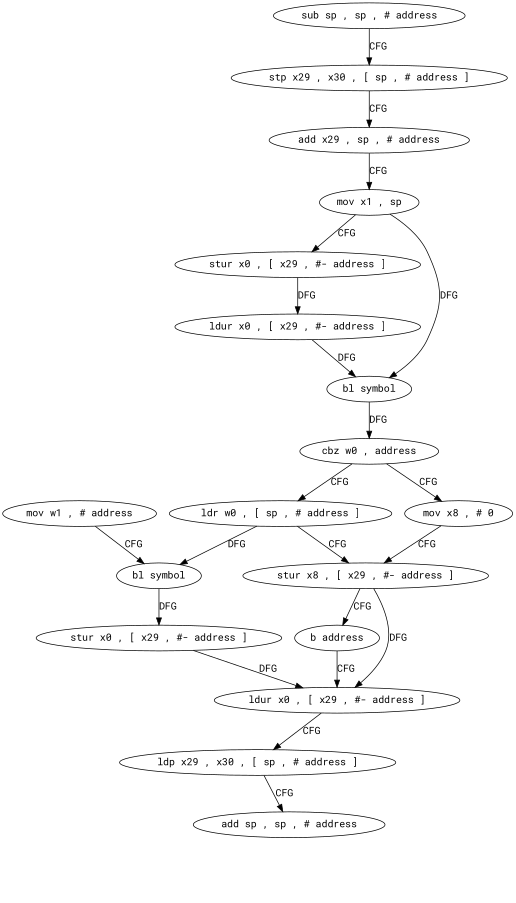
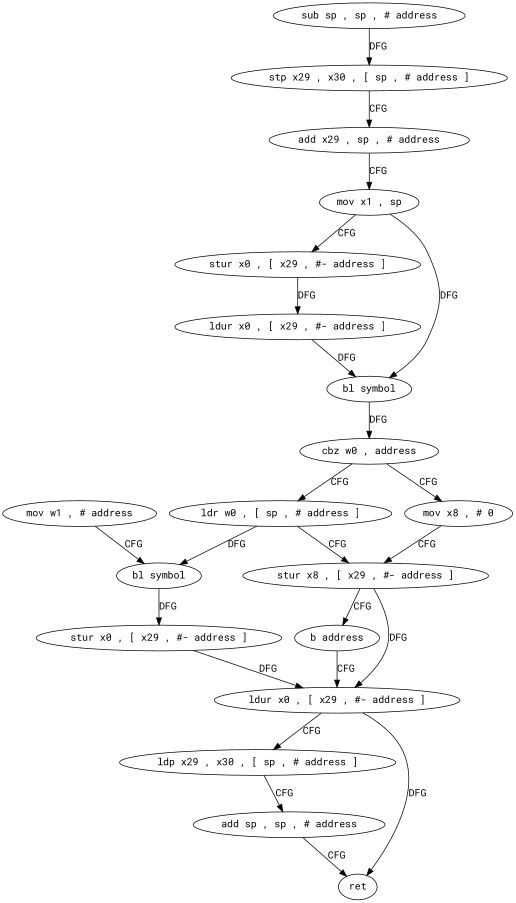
(378, 47) -> (378, 47)
none -> (358, 887)
